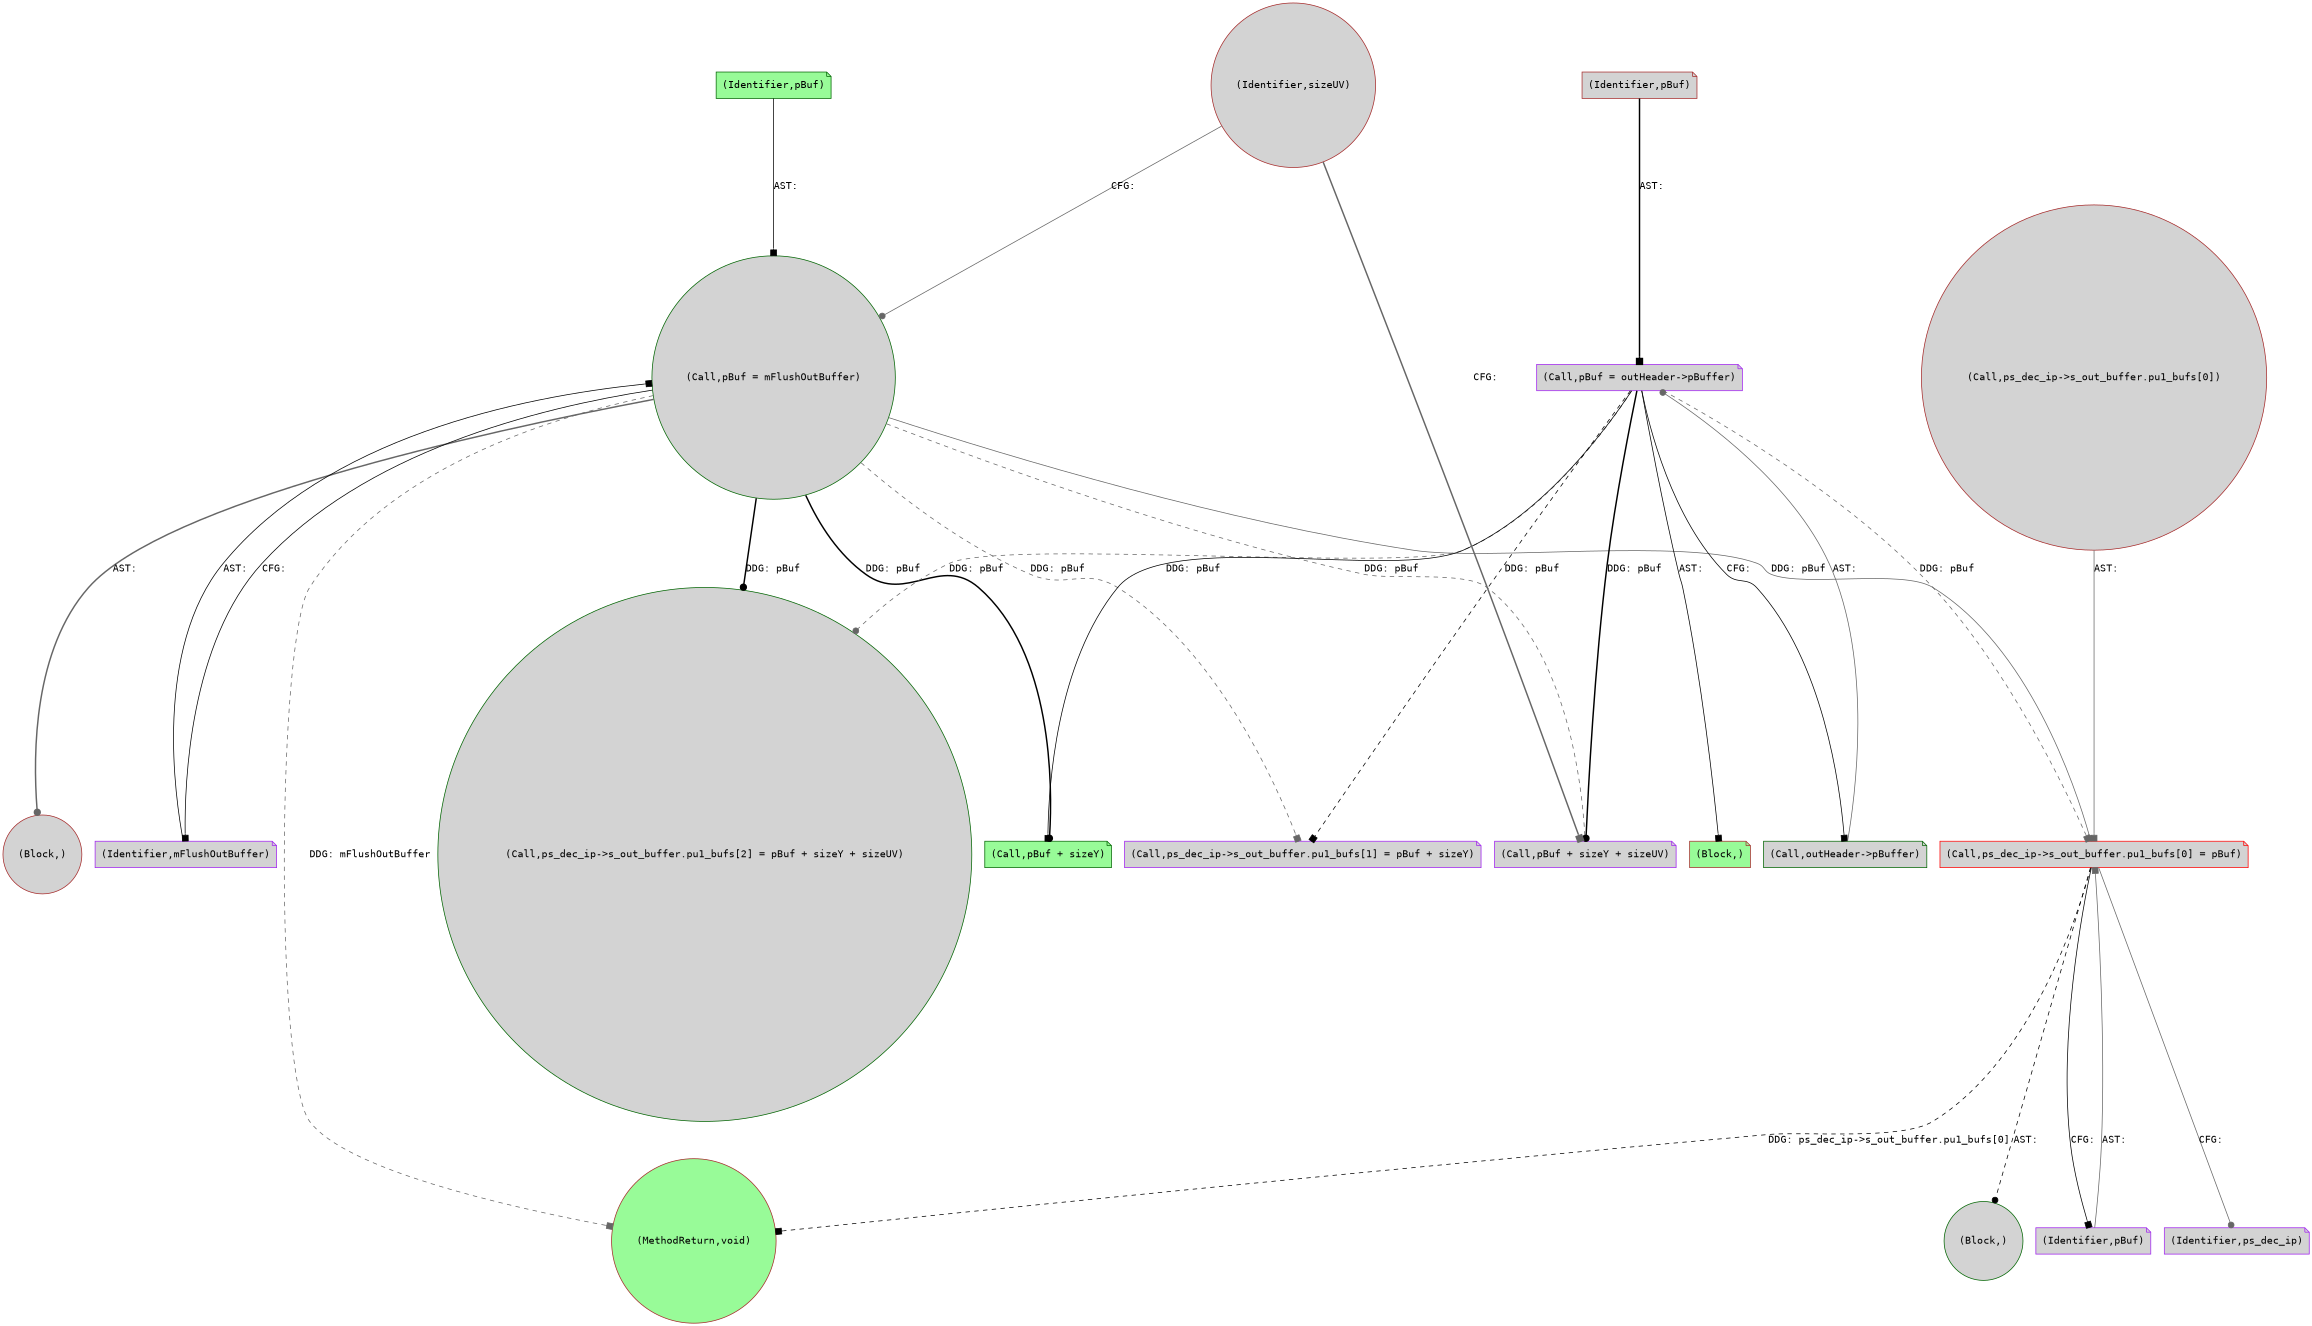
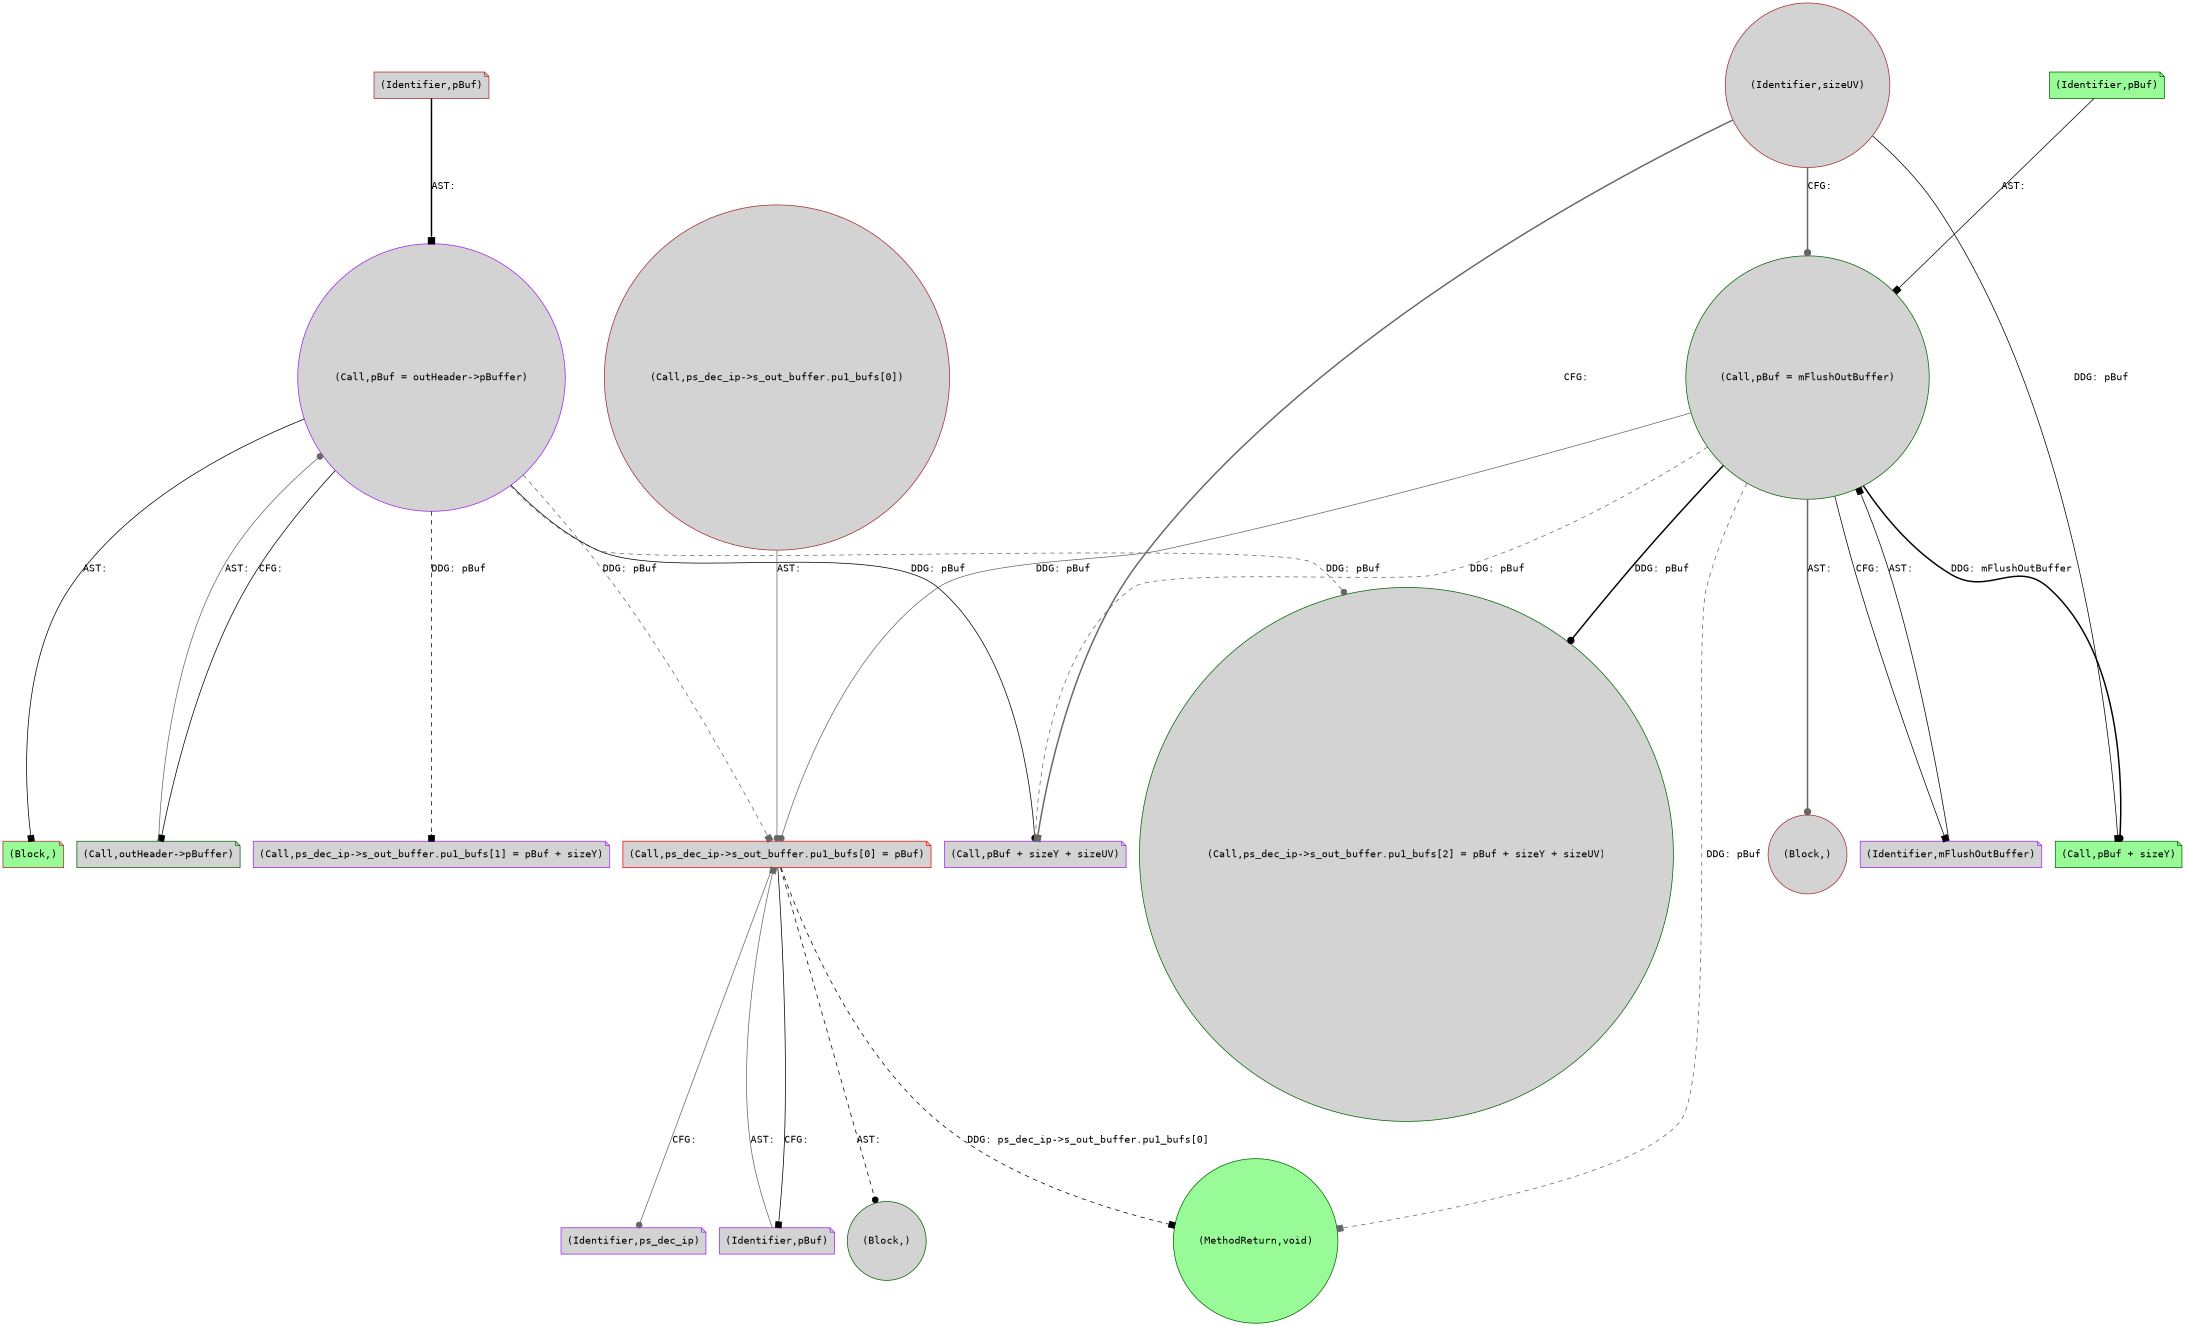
(1053, 220) -> (1808, 209)
(1639, 378) -> (431, 378)
(1190, 560) -> (2051, 463)
(893, 569) -> (2012, 569)
(1124, 592) -> none
(1602, 612) -> (851, 564)
(2094, 692) -> (777, 693)
(370, 854) -> (1734, 854)
(694, 1241) -> (1256, 1241)
